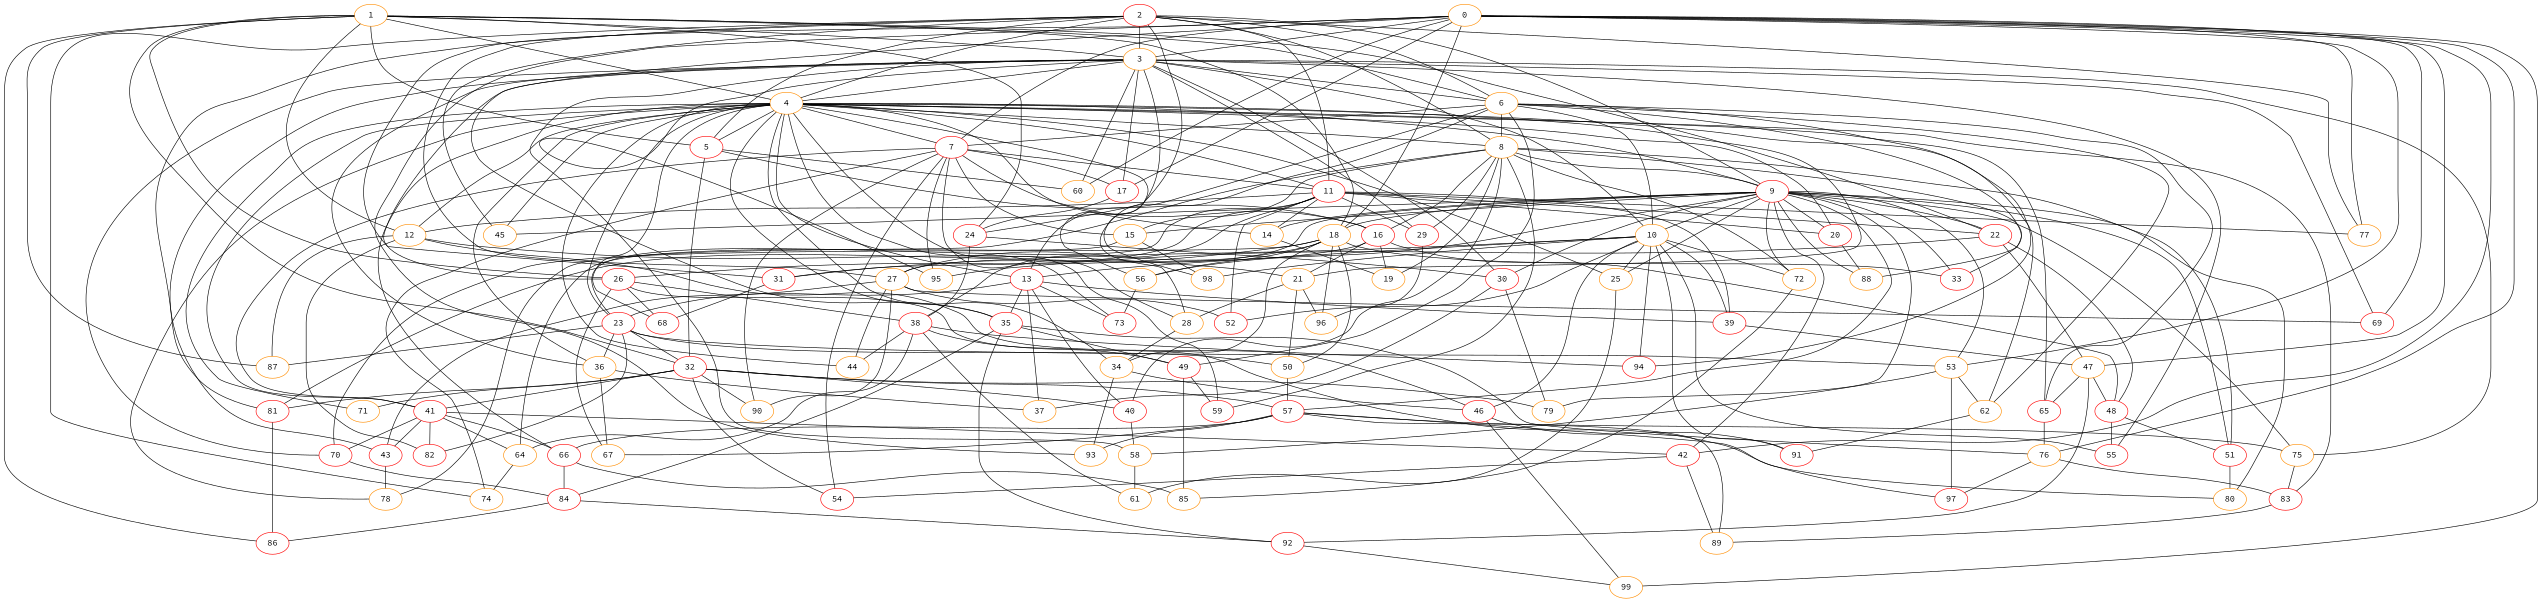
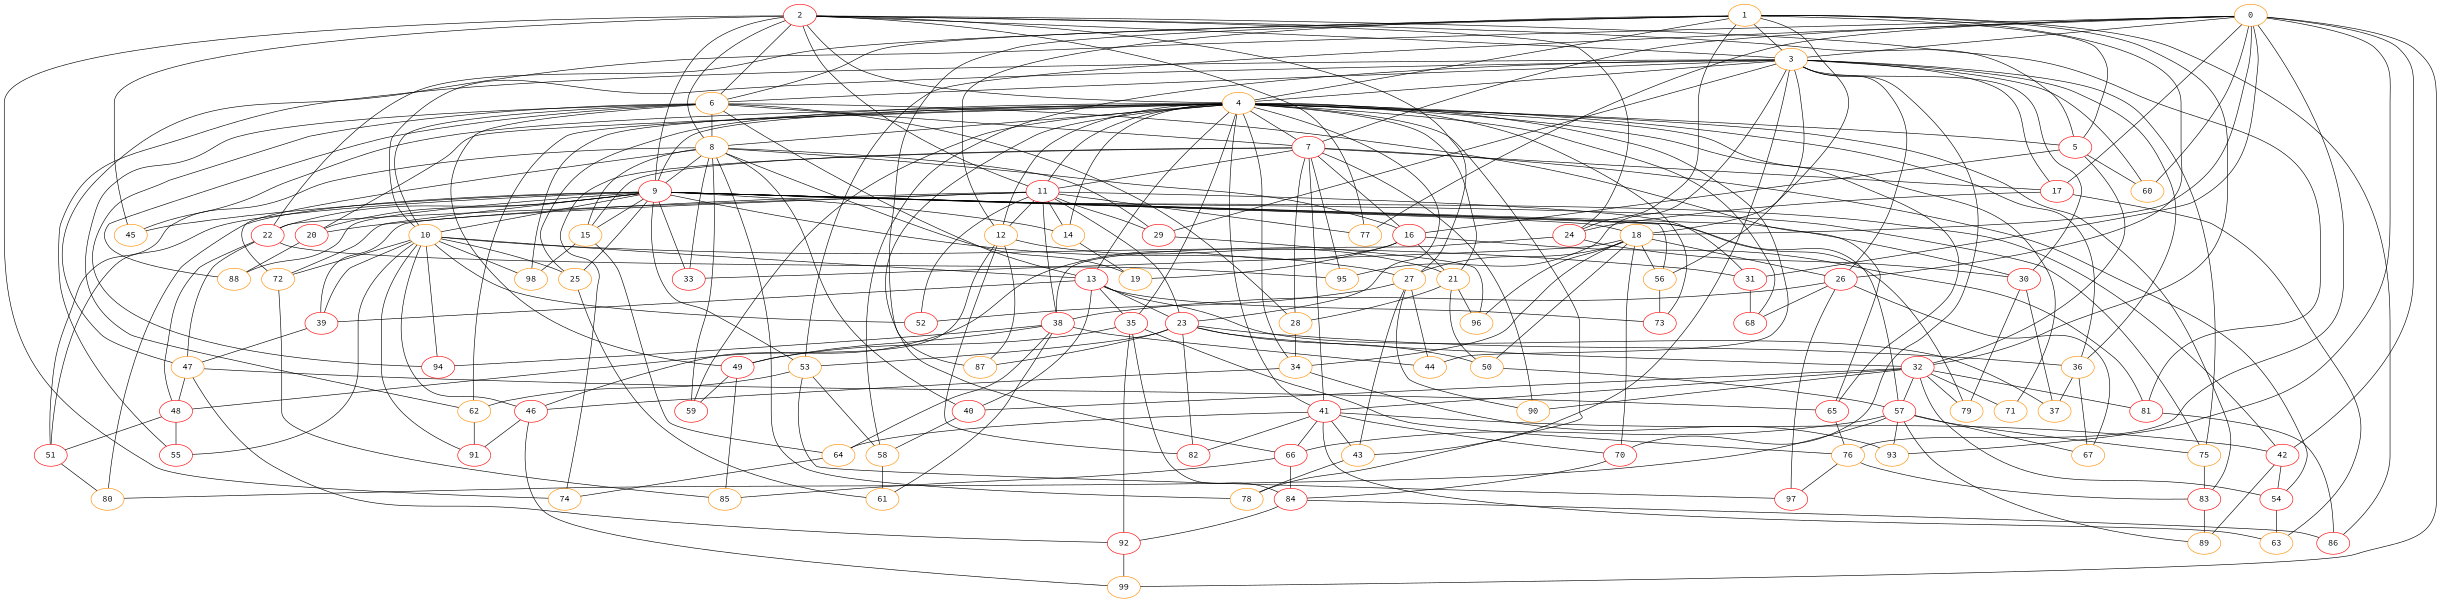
(740, 62) -> none
(2377, 323) -> none
(386, 455) -> (1358, 455)
none -> (2276, 543)
